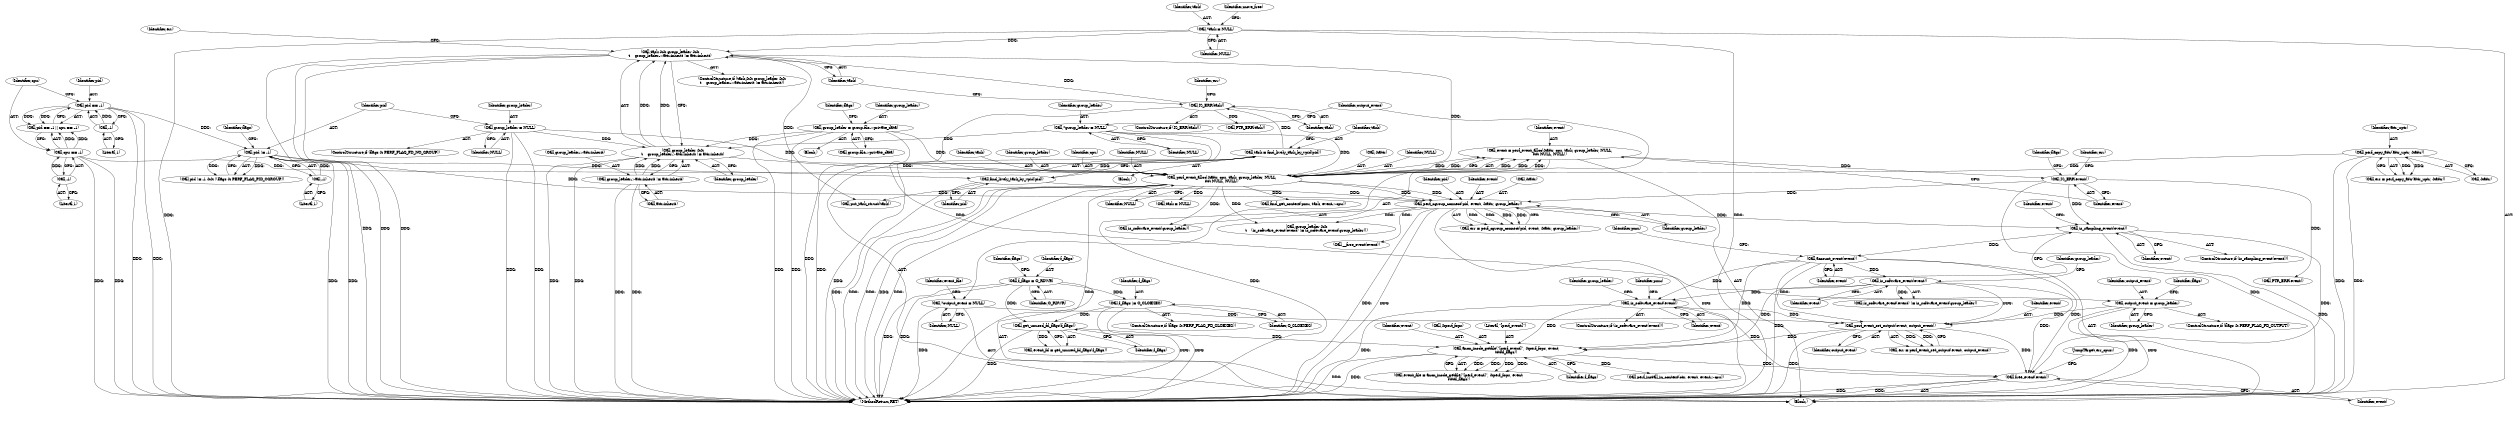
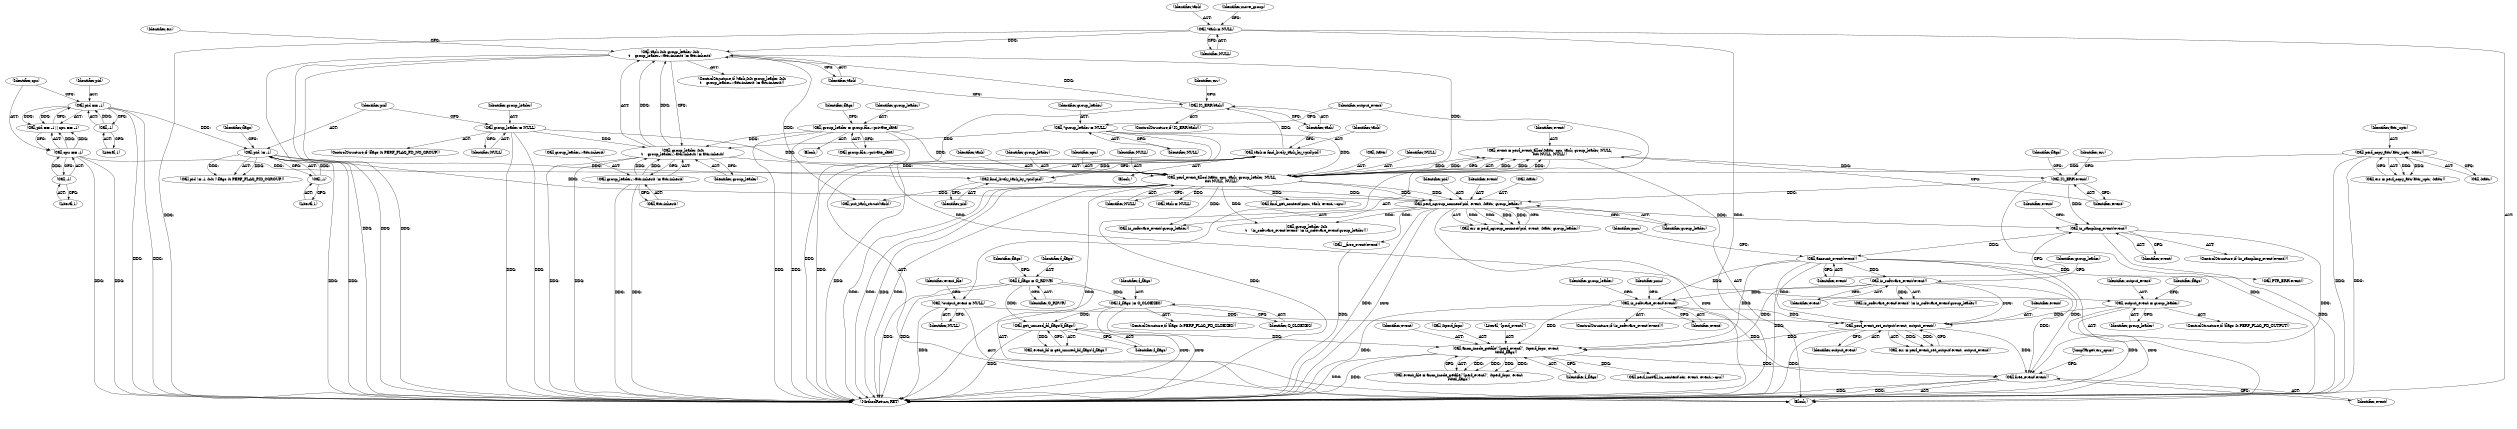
(1243, 7) -> (1243, 7)
(1246, 128) -> none
(228, 163) -> none
(2245, 186) -> (2051, 269)
(858, 265) -> (1291, 374)
